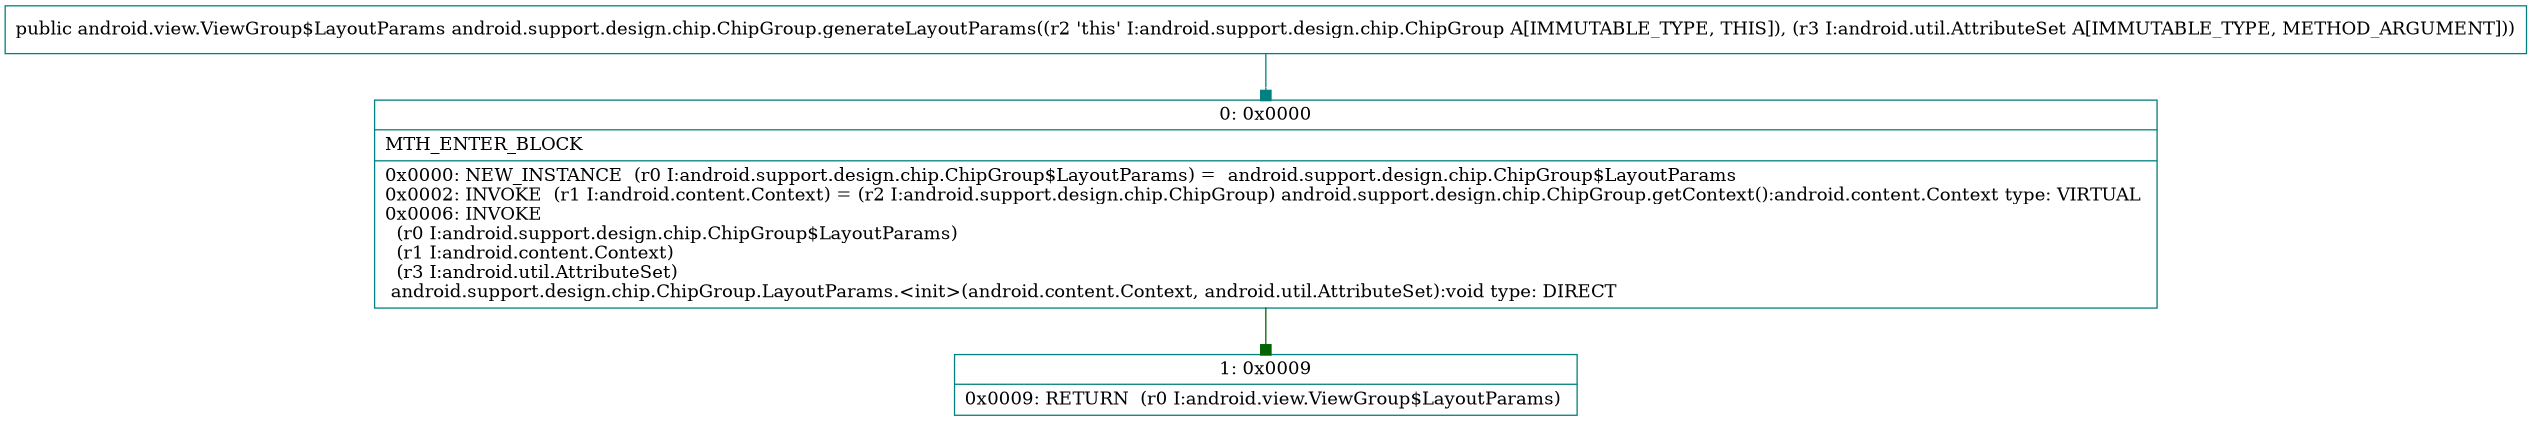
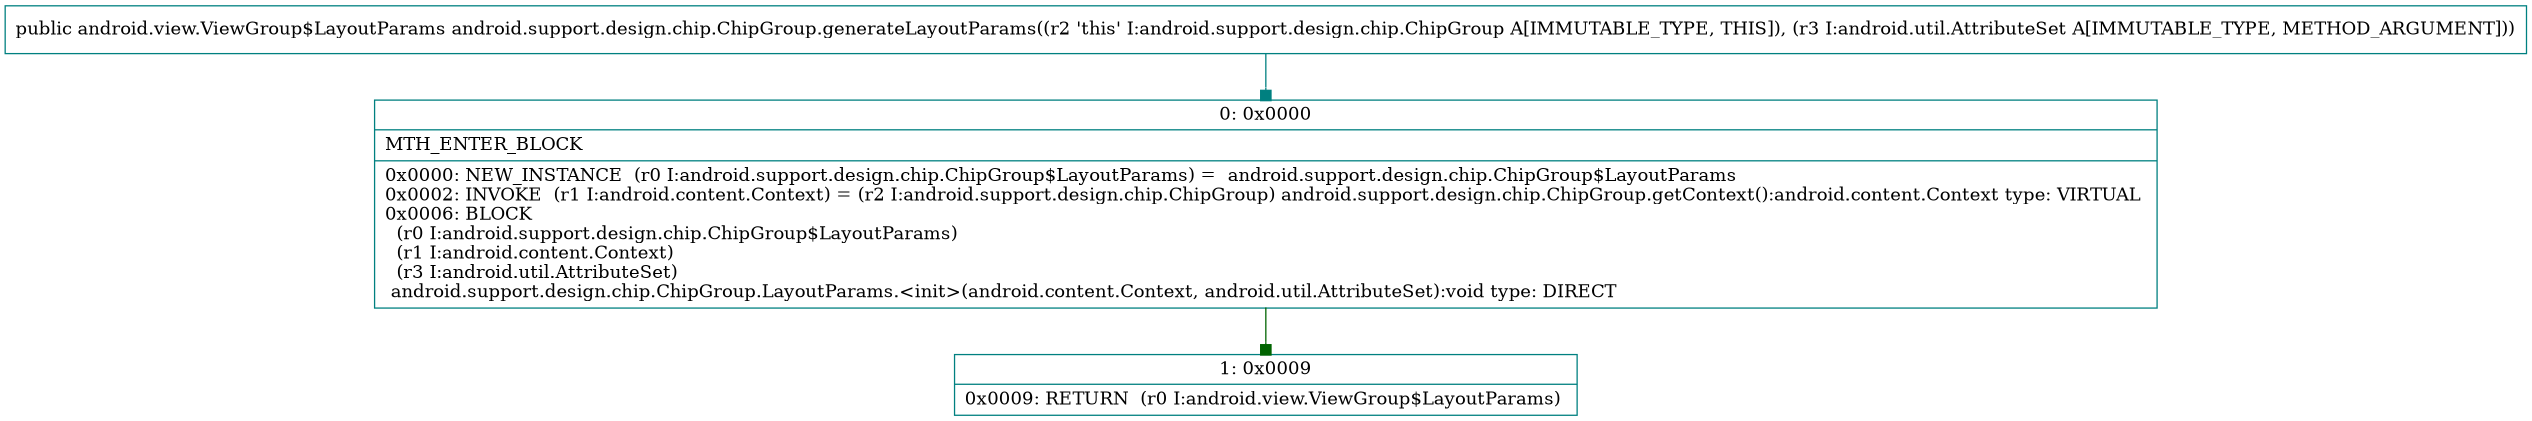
(470, 214) -> (465, 214)
